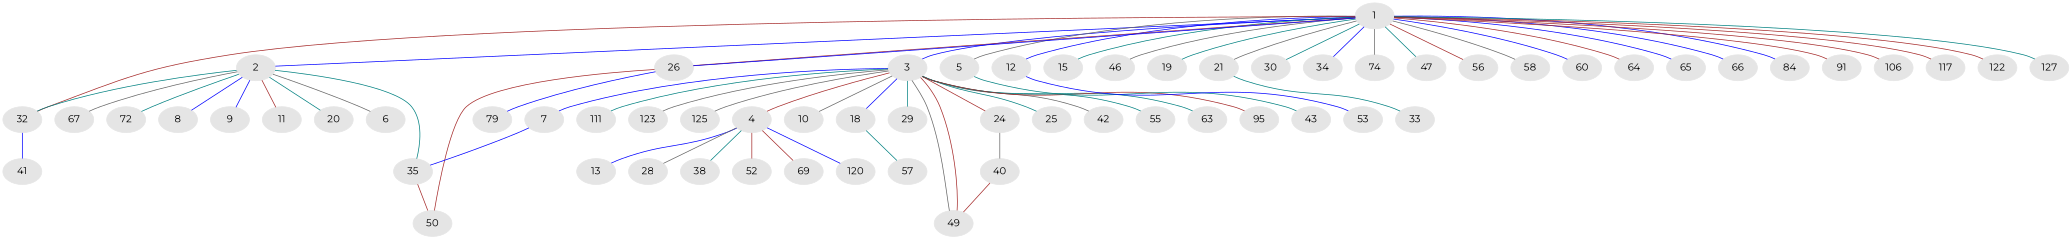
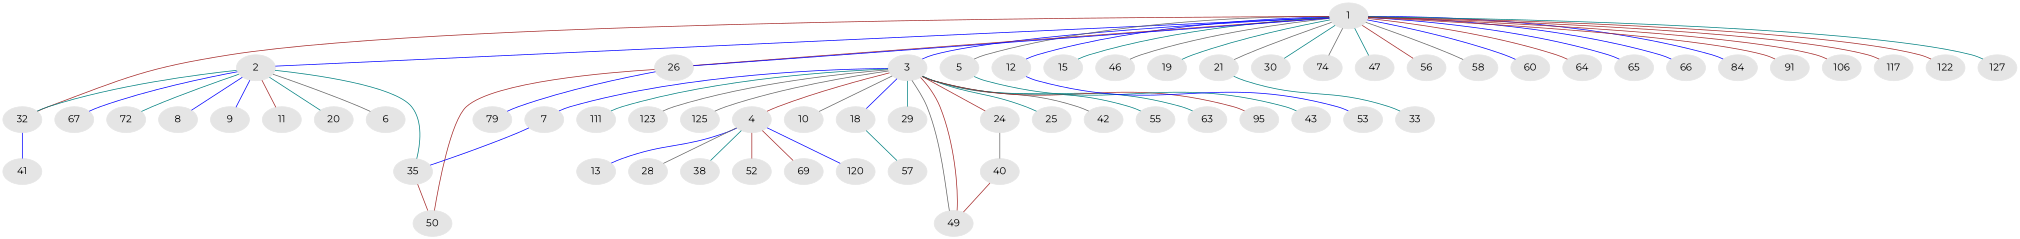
(1323, 68) -> none
(162, 88) -> (162, 88)
